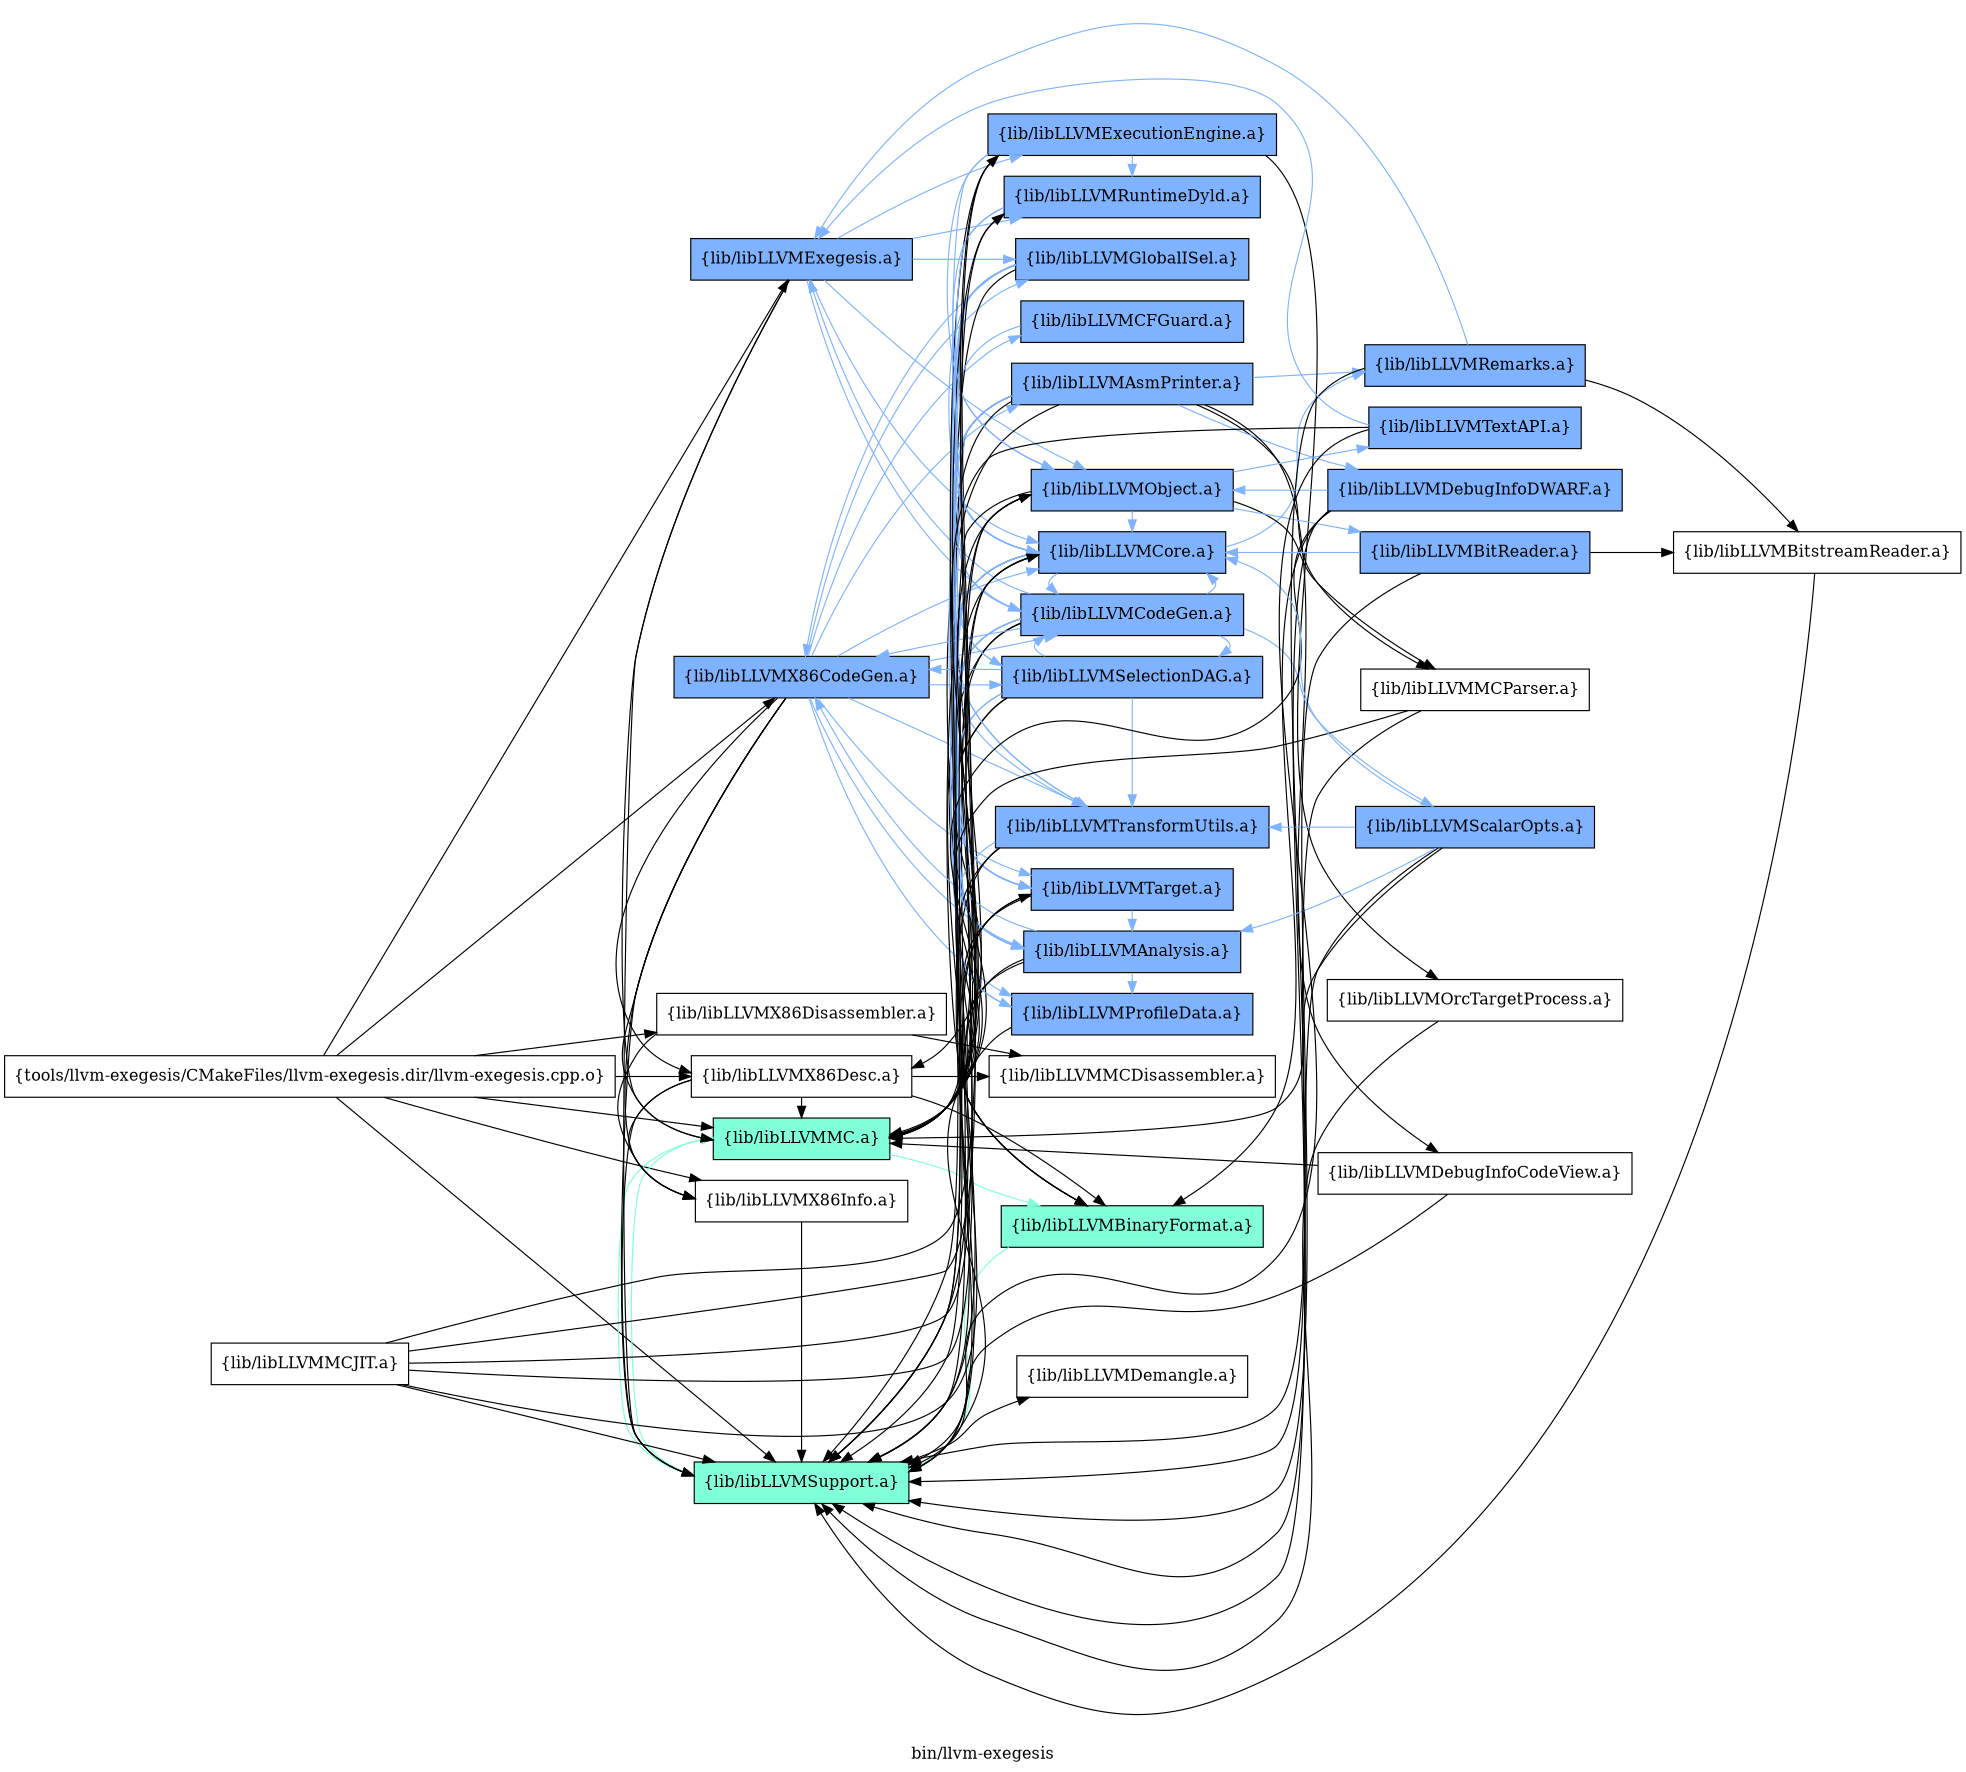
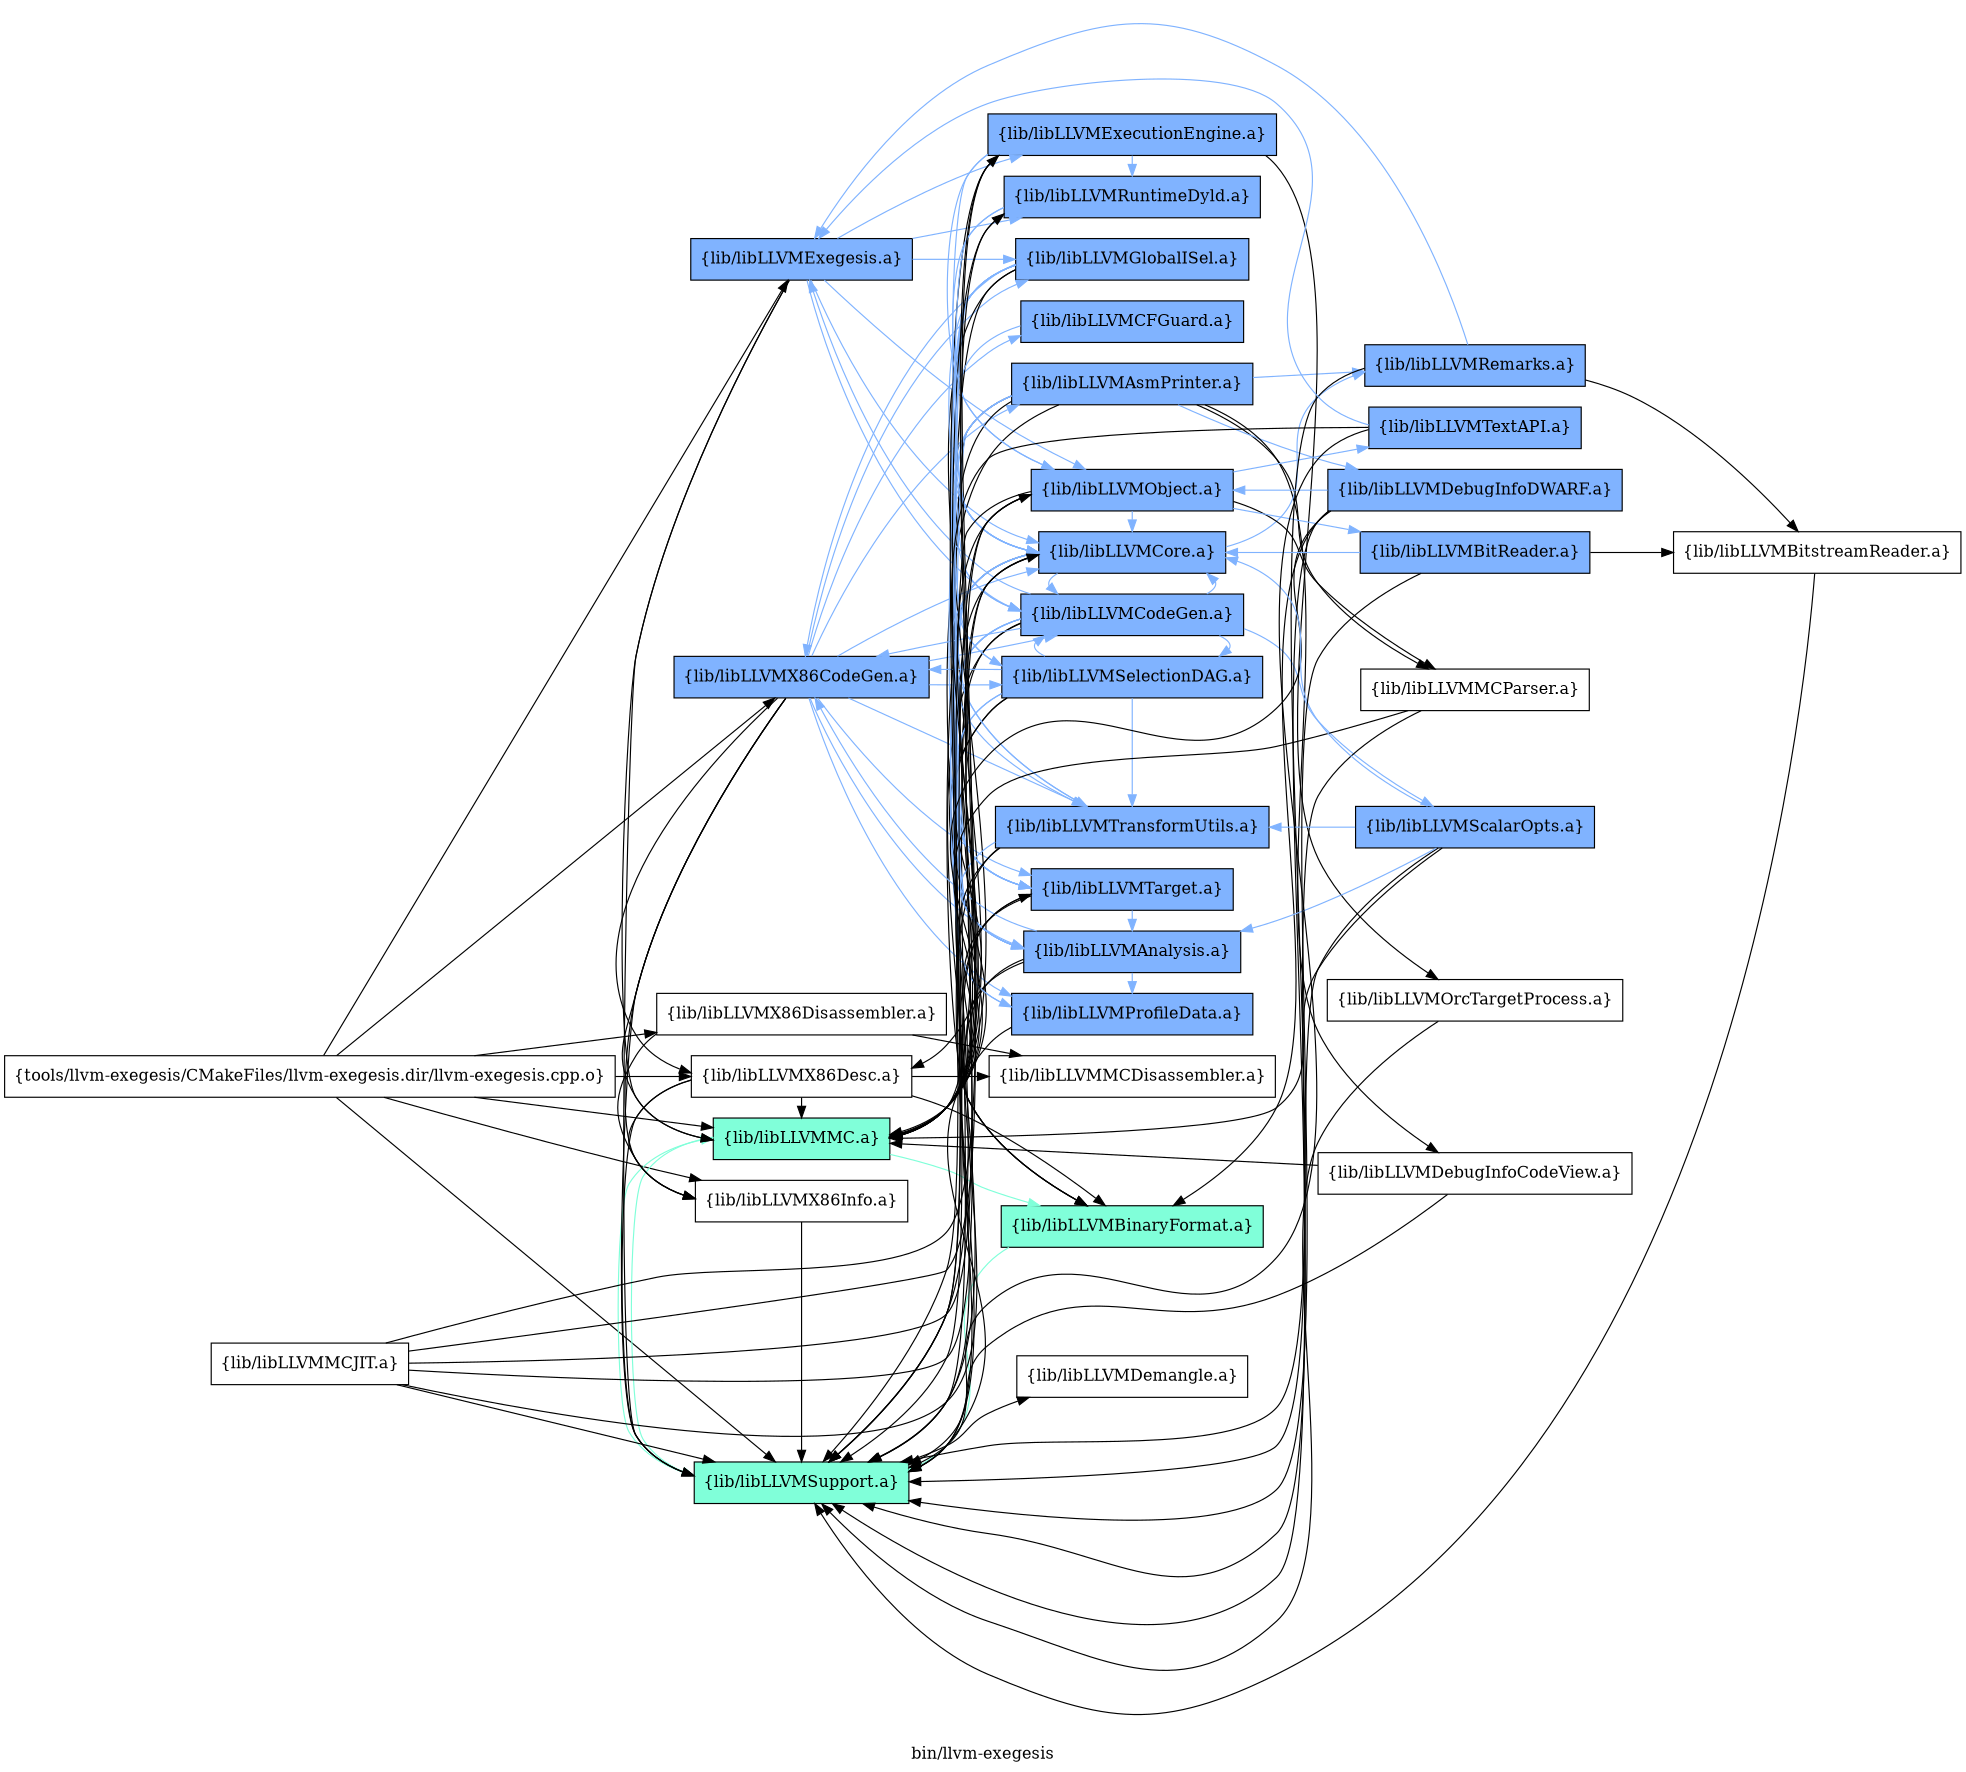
none -> (968, 708)
